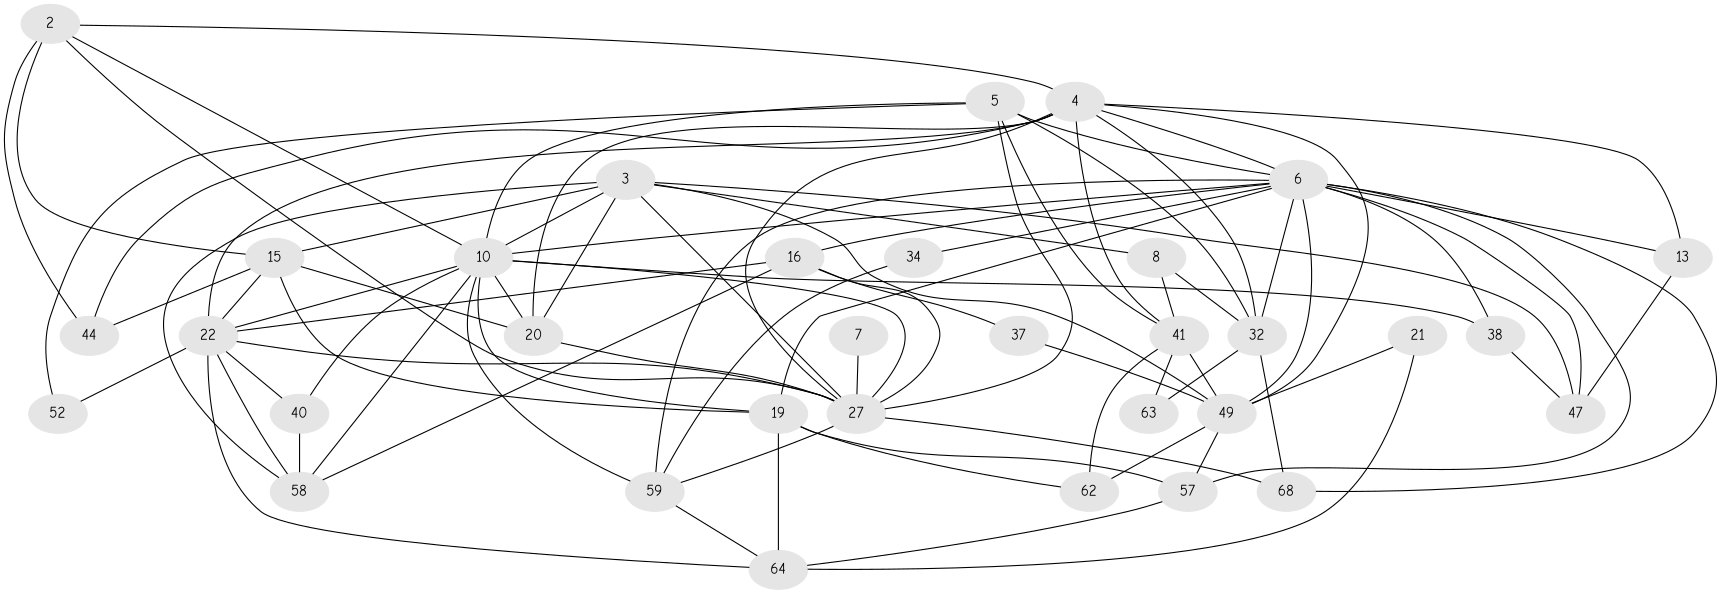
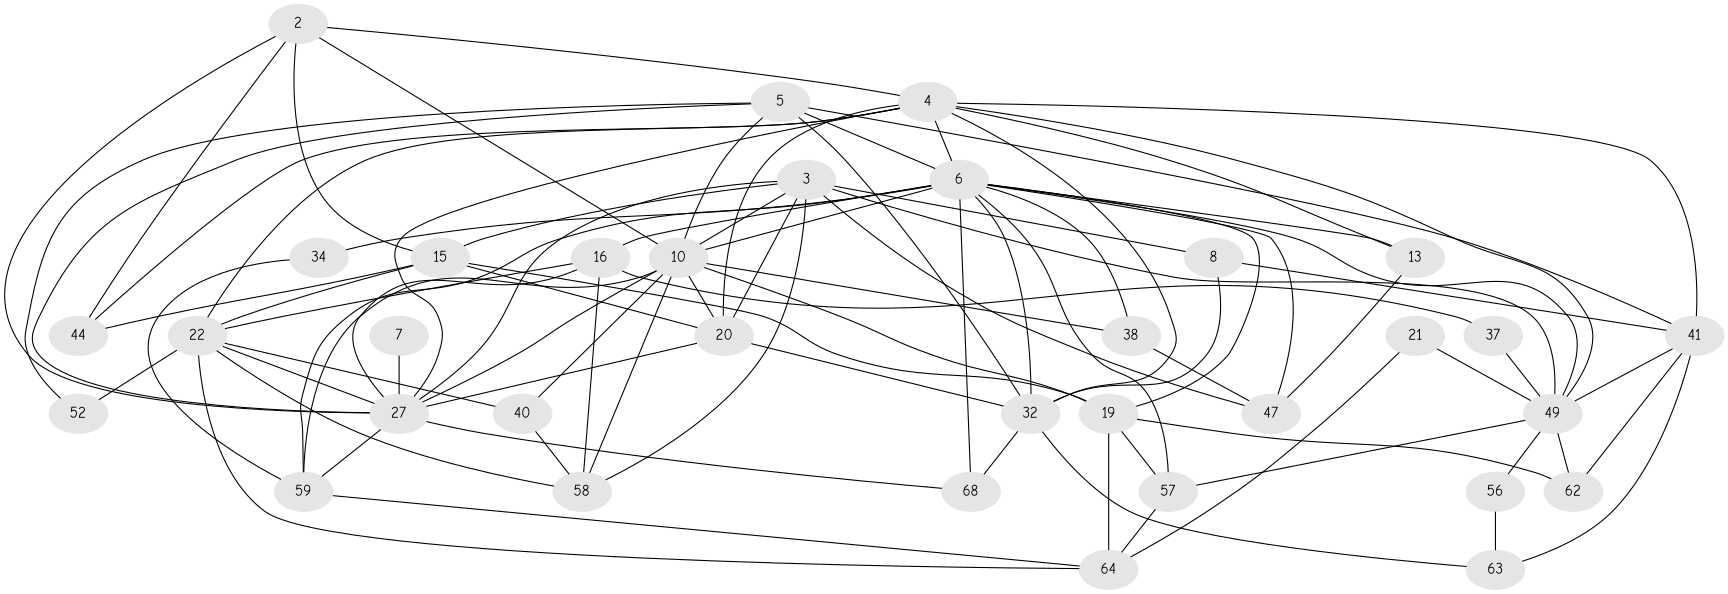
(346, 297) -> none
none -> (877, 375)
none -> (1495, 492)
